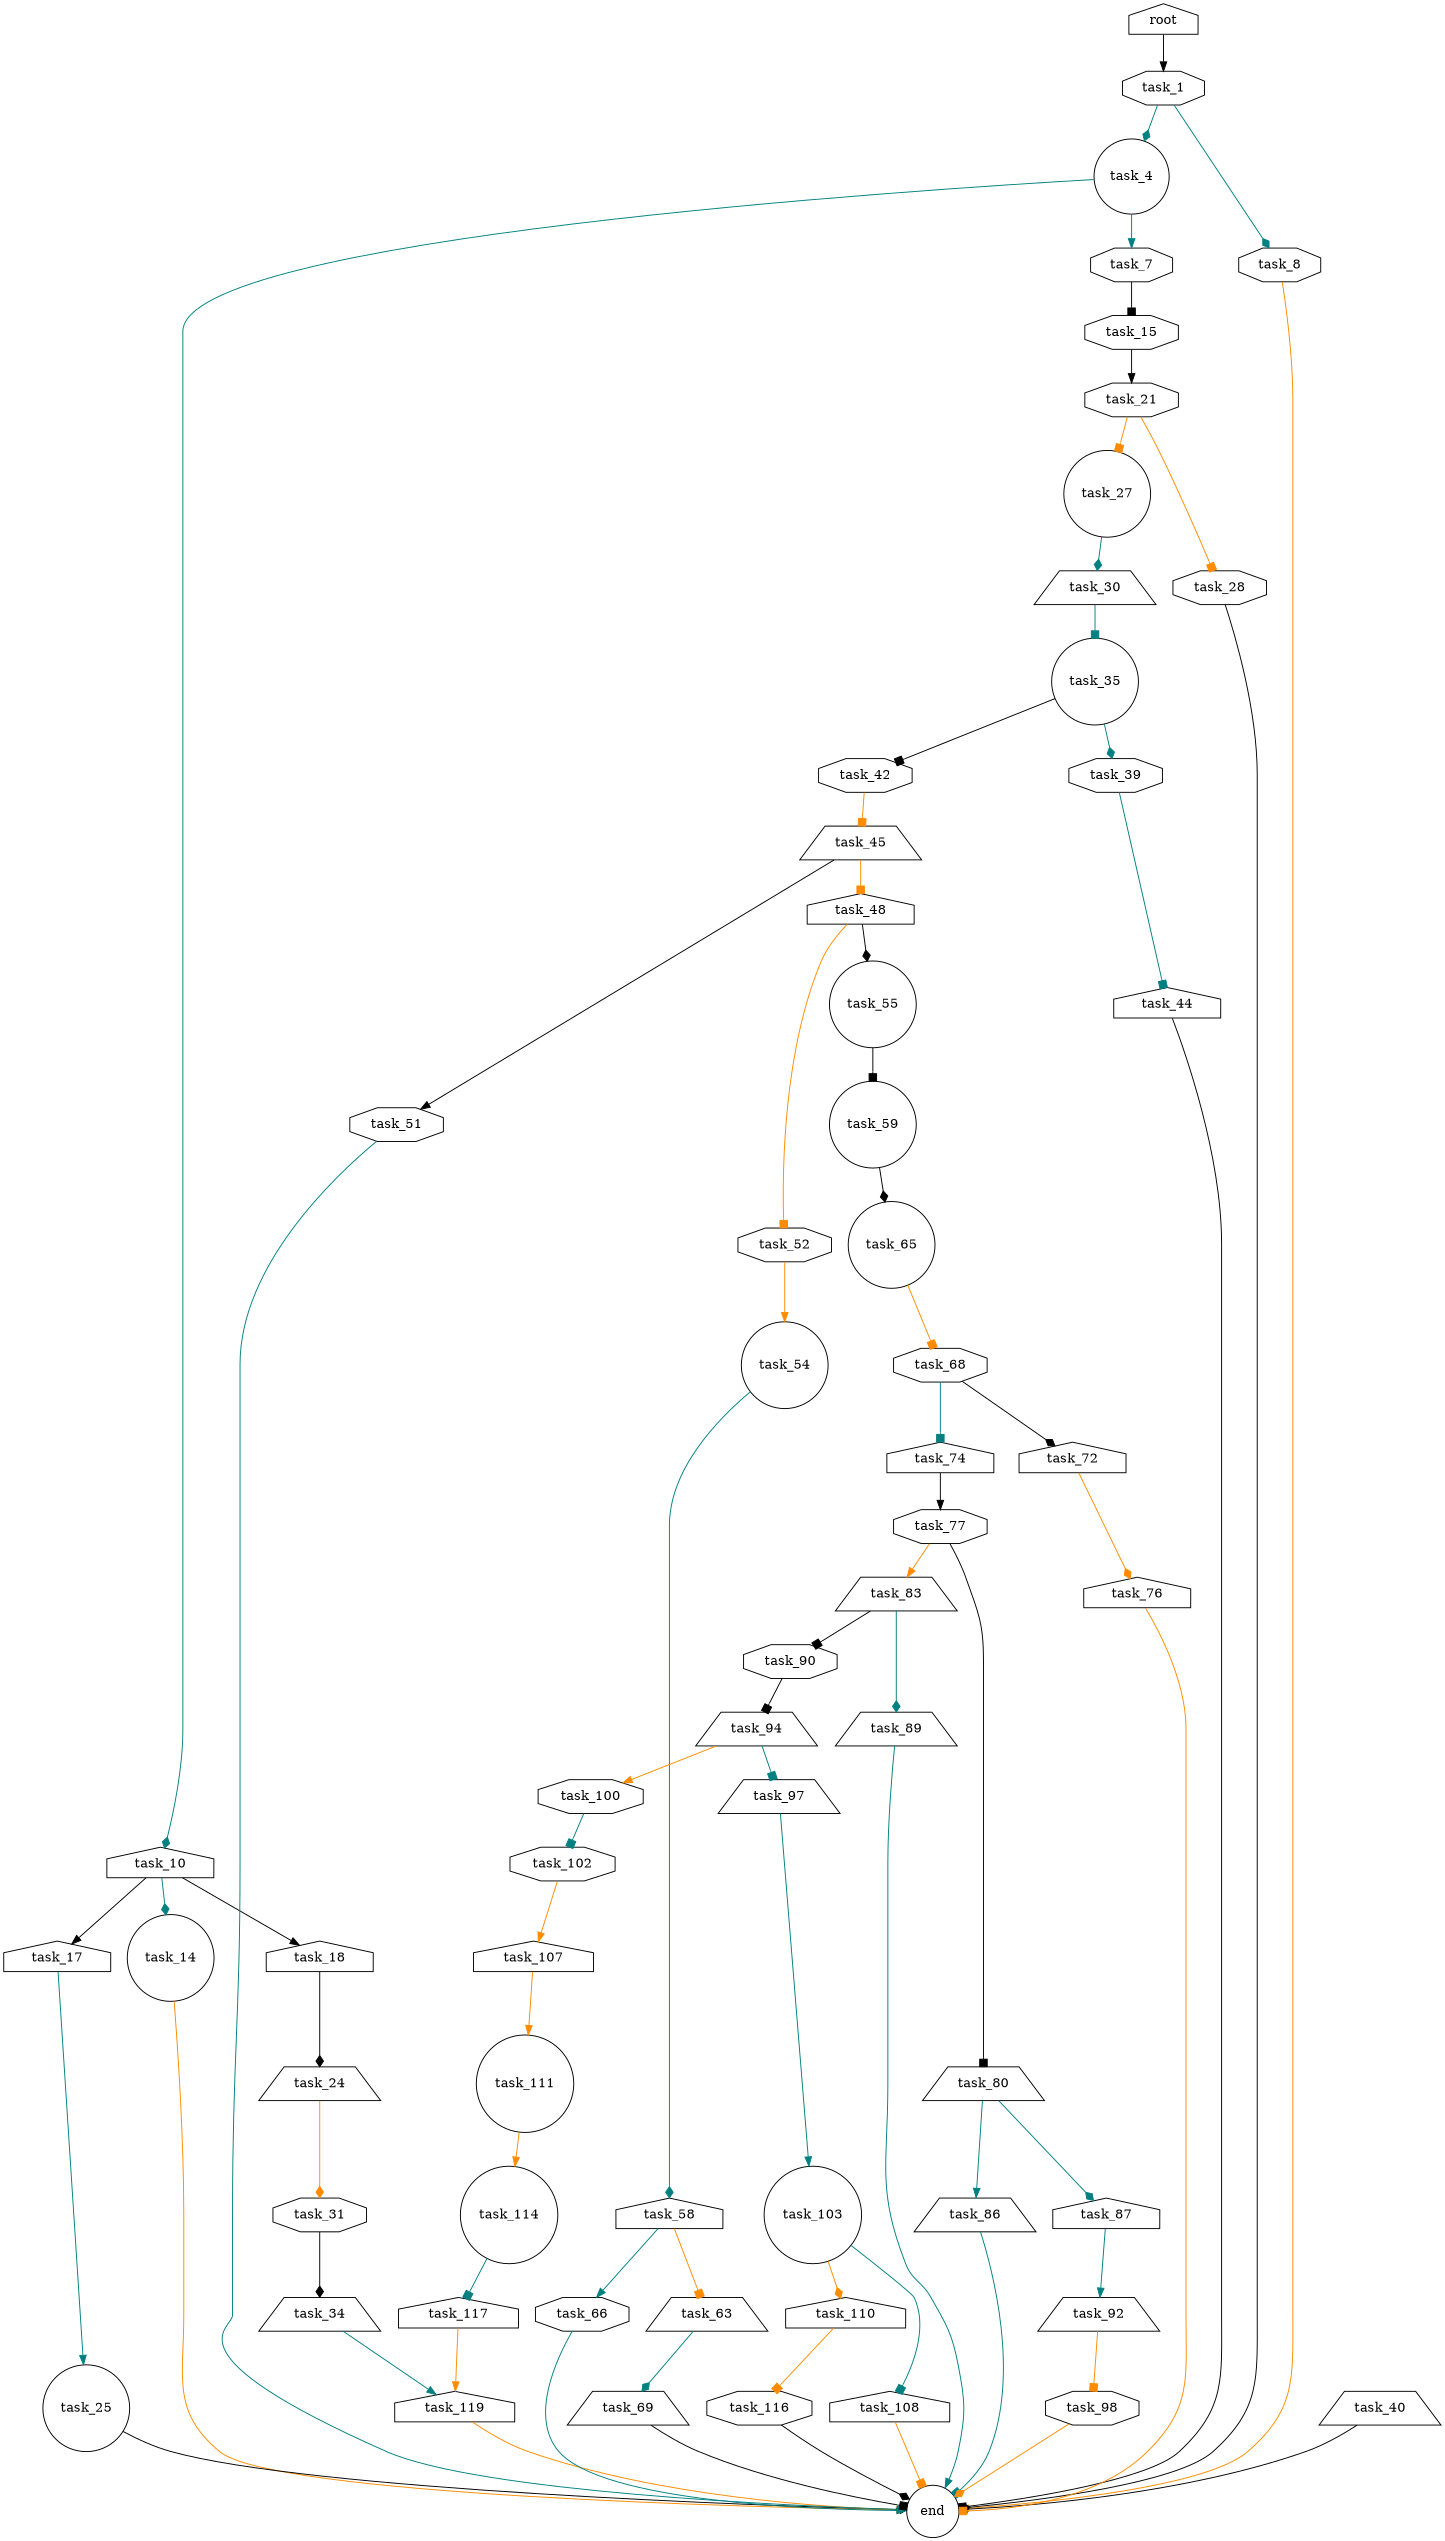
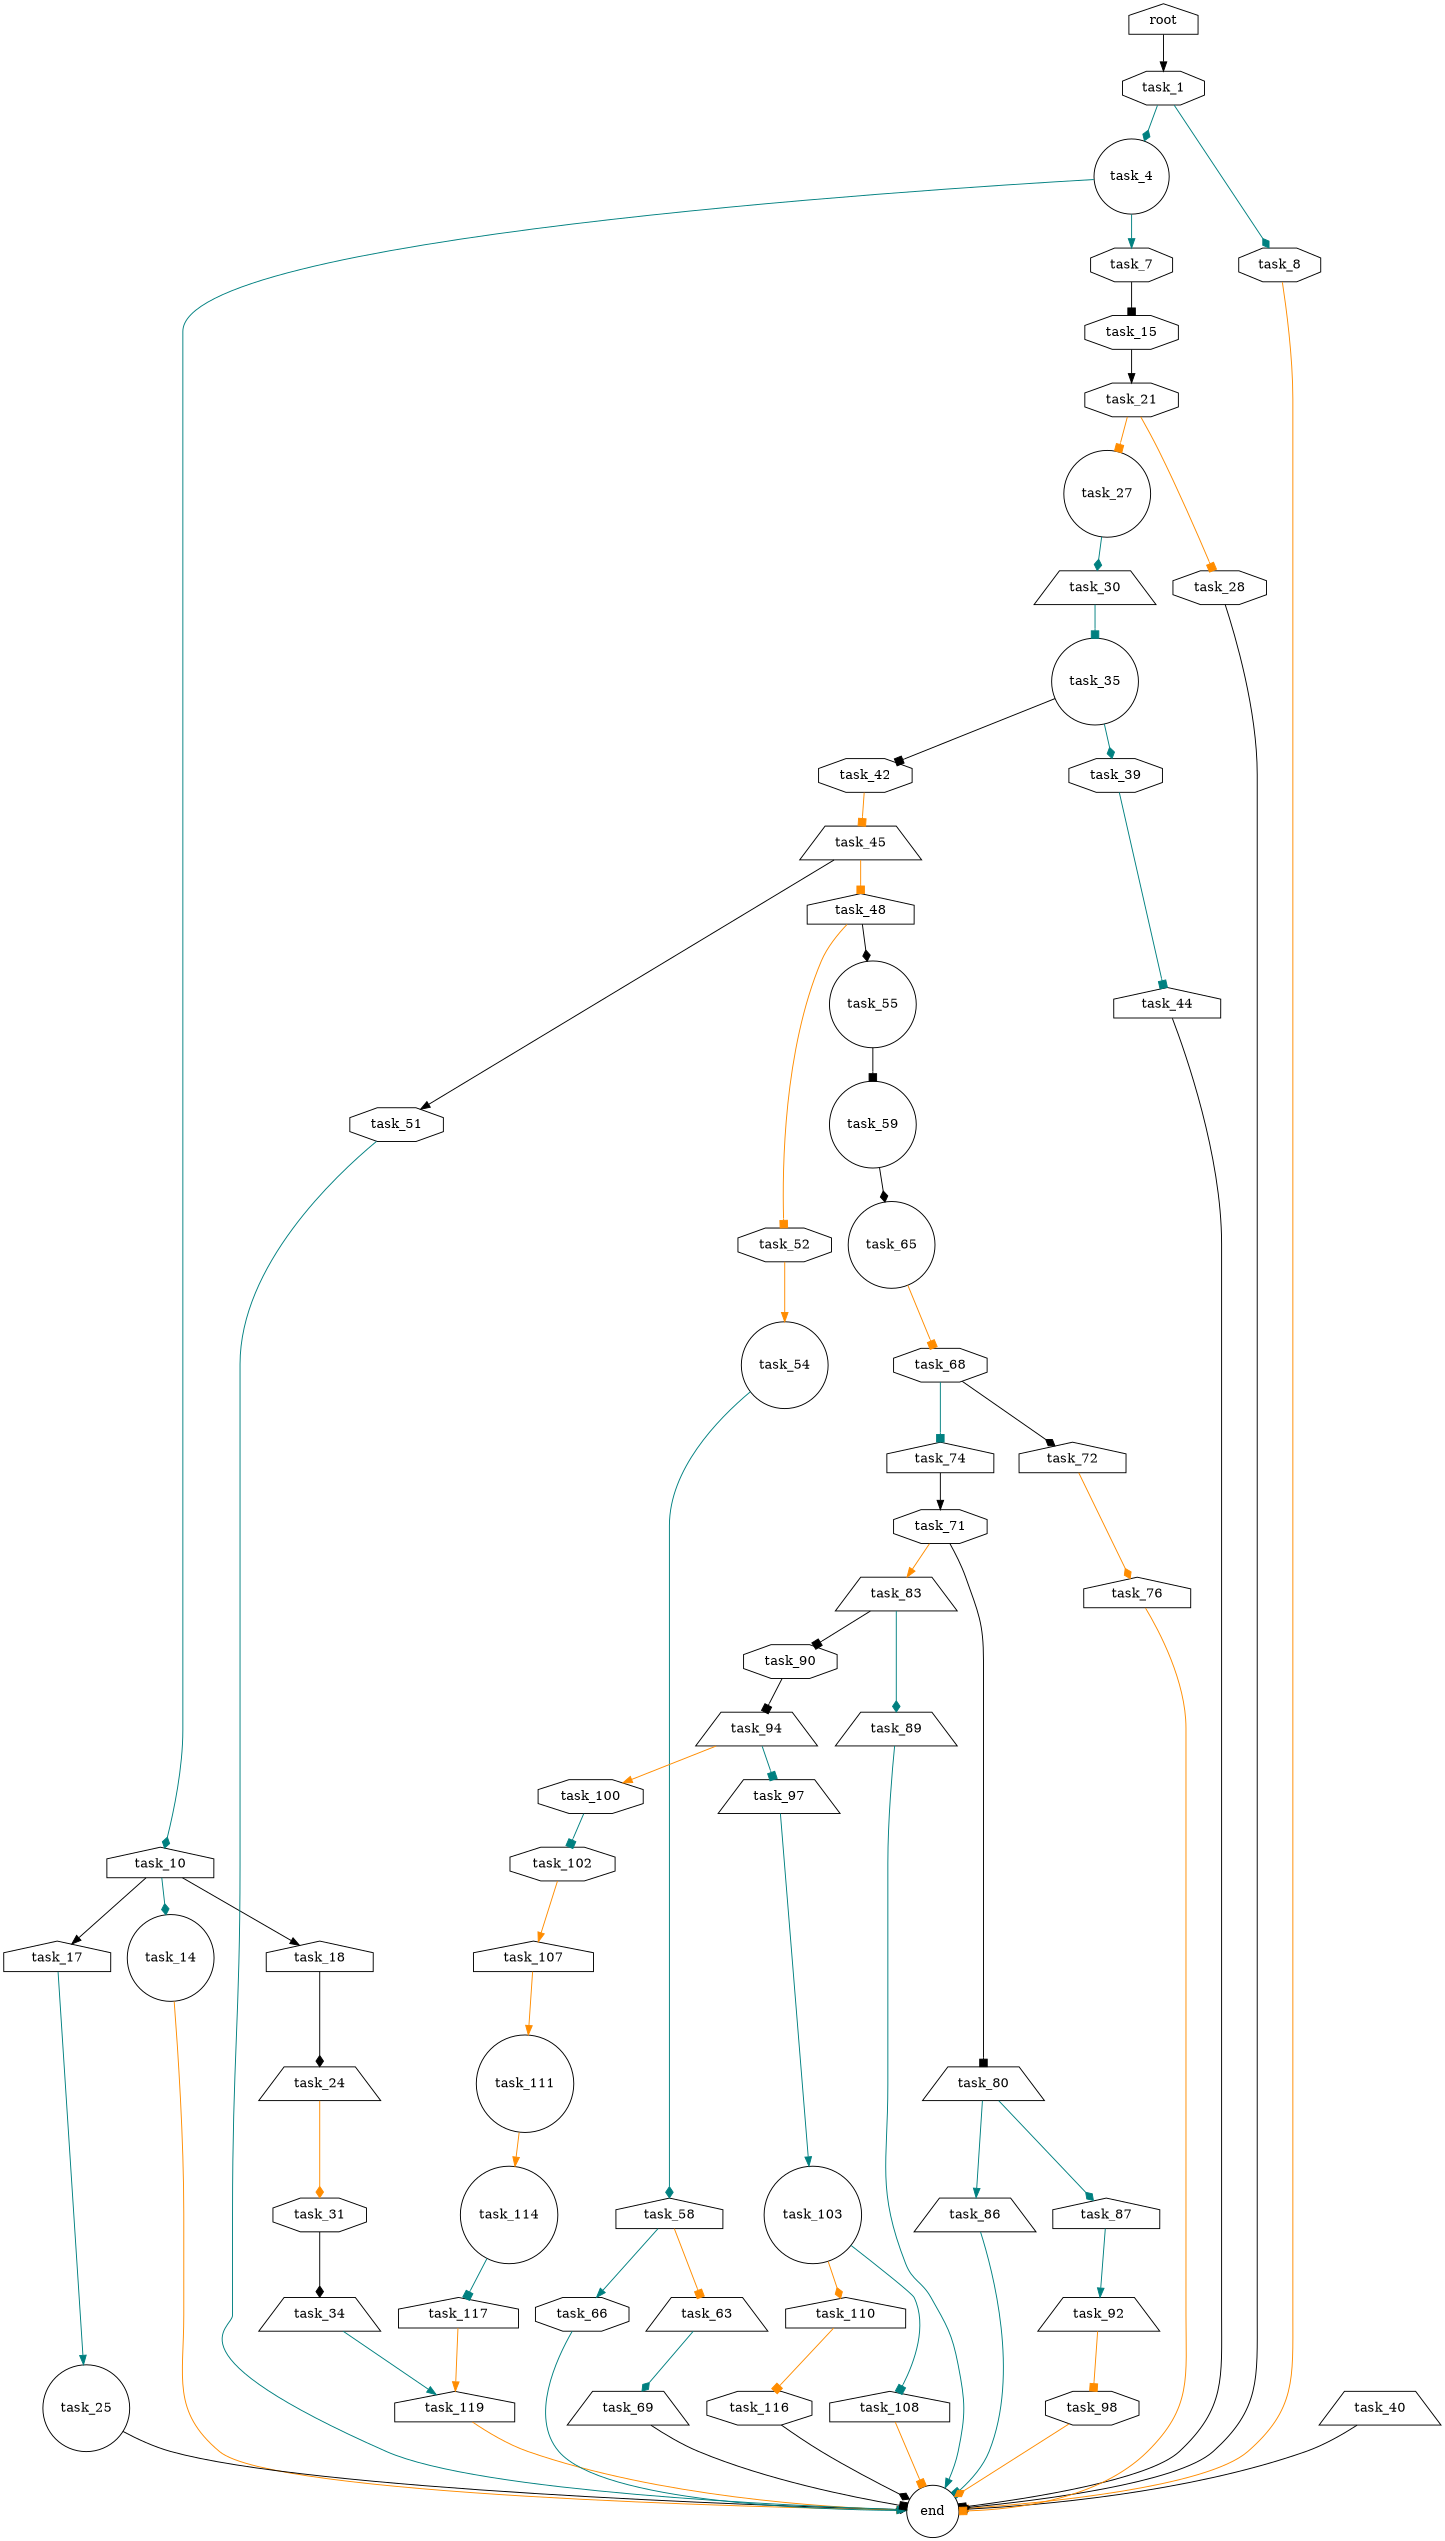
(940, 1527) -> (940, 1527)
